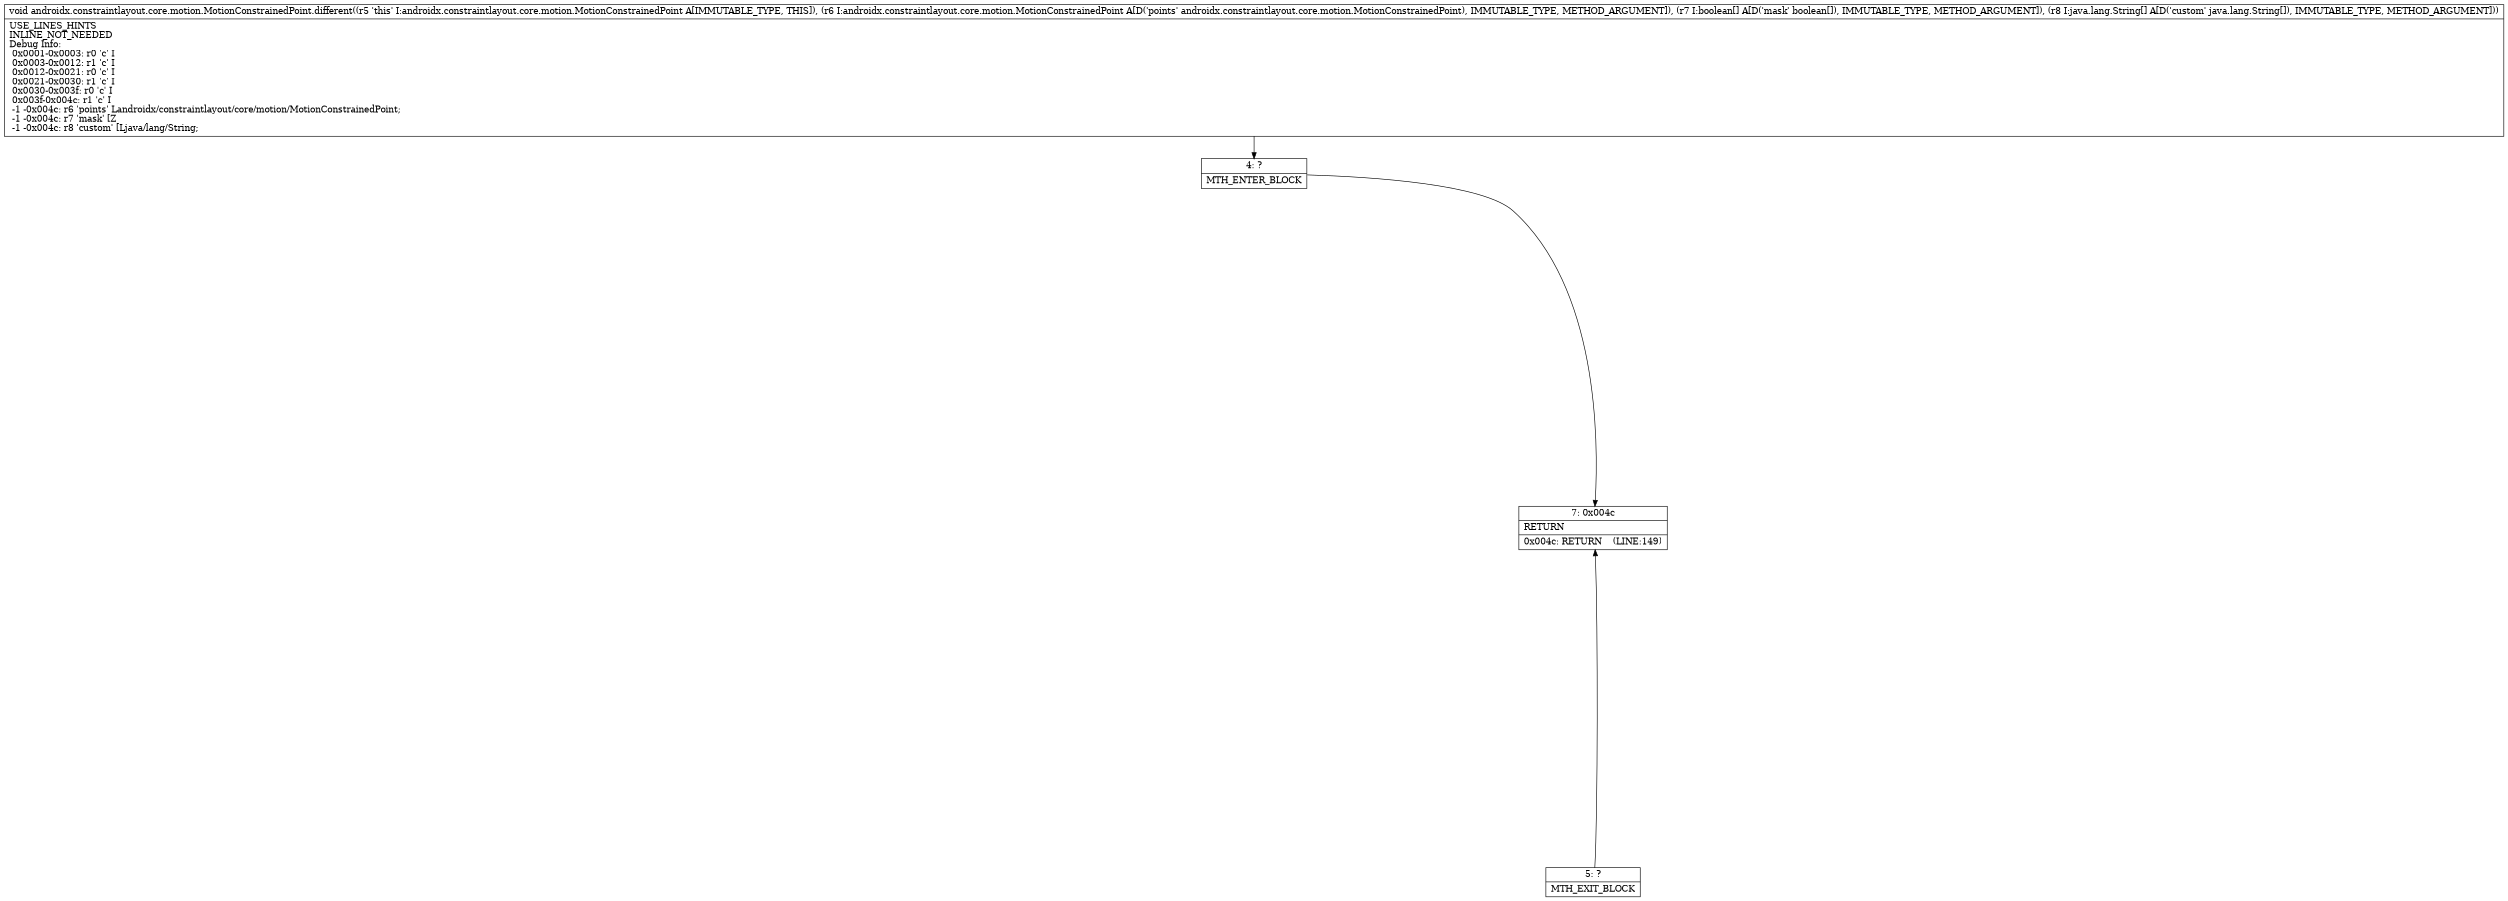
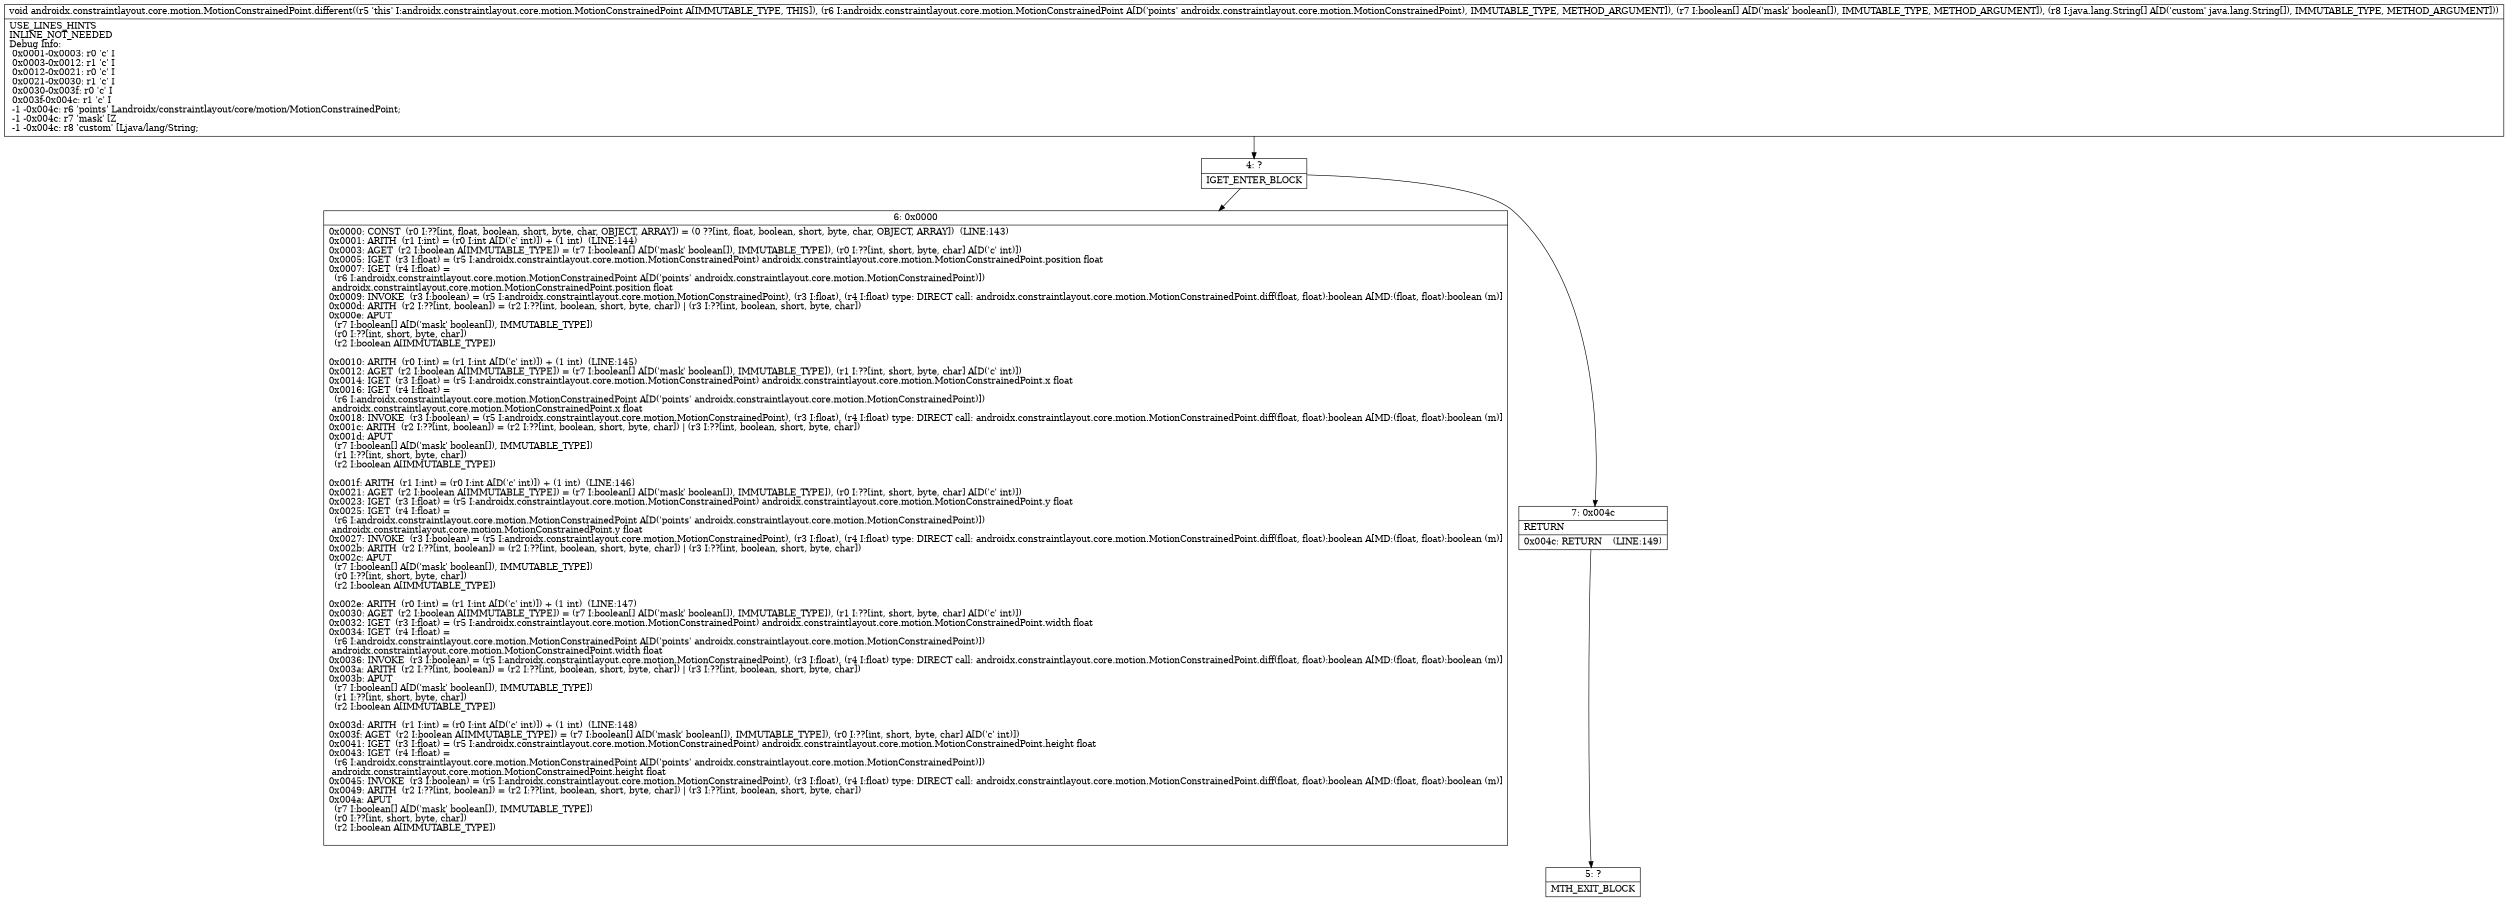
(1254, 181) -> (1254, 181)
none -> (916, 528)
(1597, 712) -> (1589, 706)
